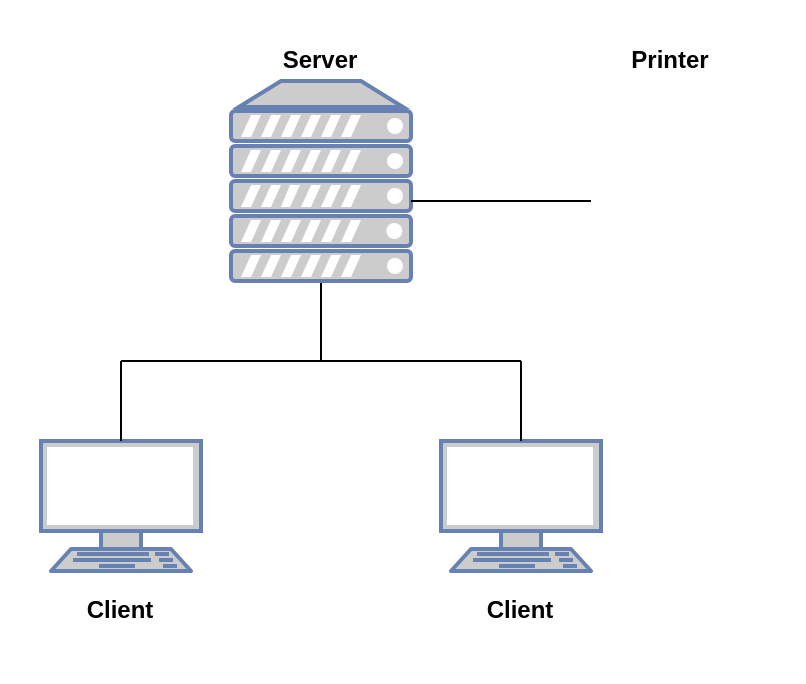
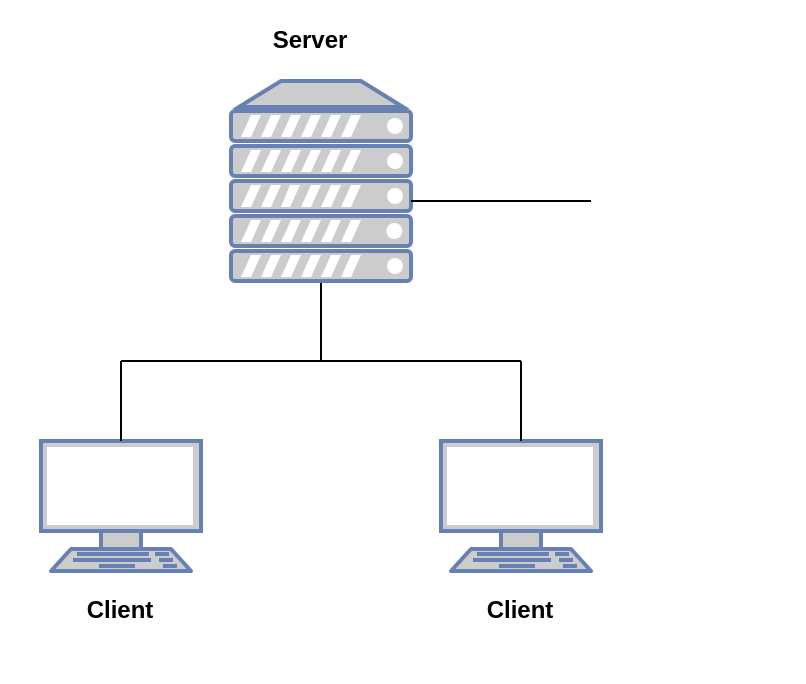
(321, 61) -> (311, 41)
(671, 61) -> none
